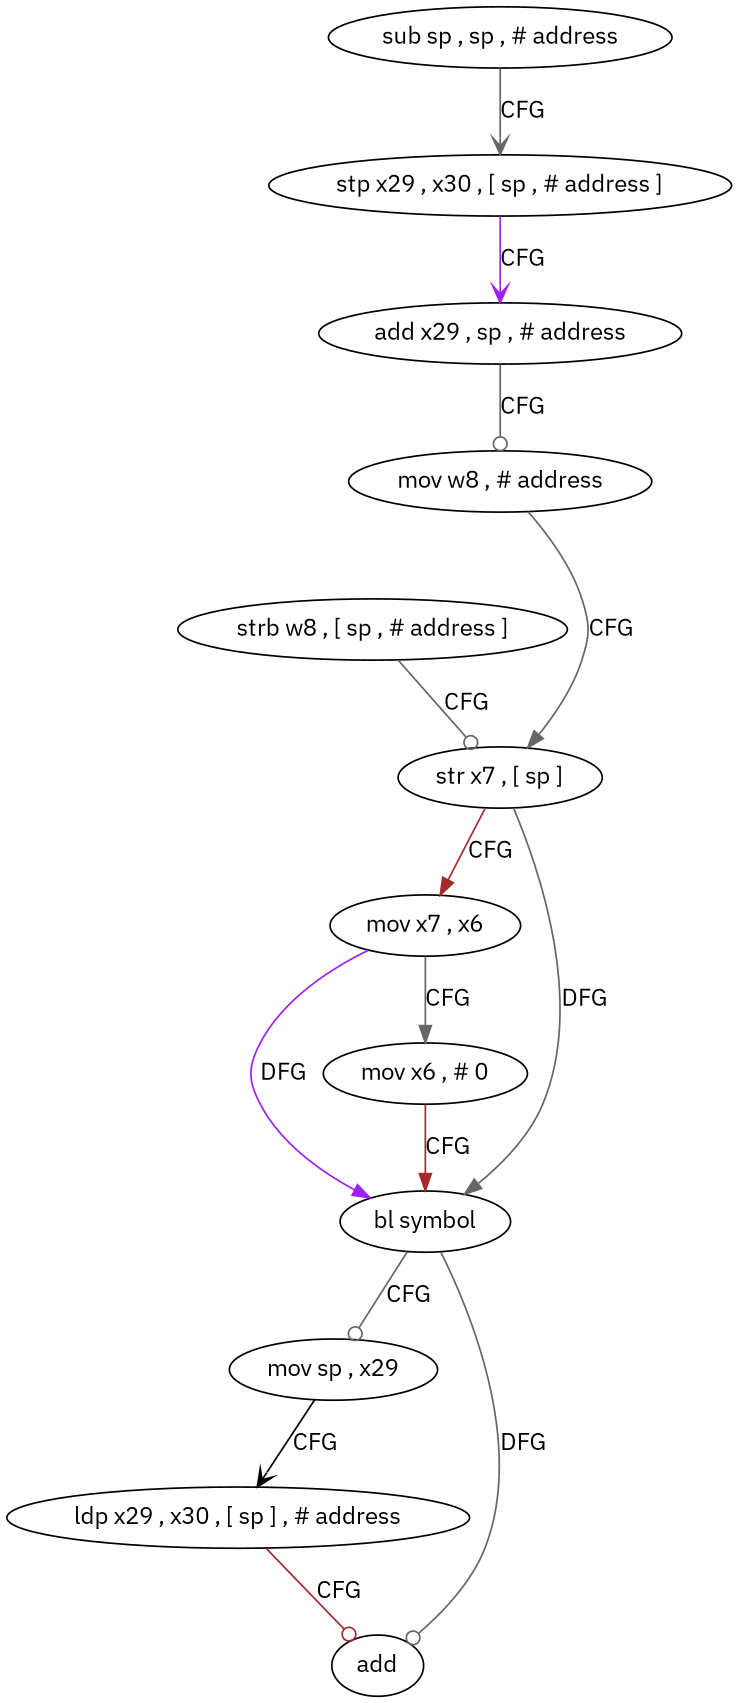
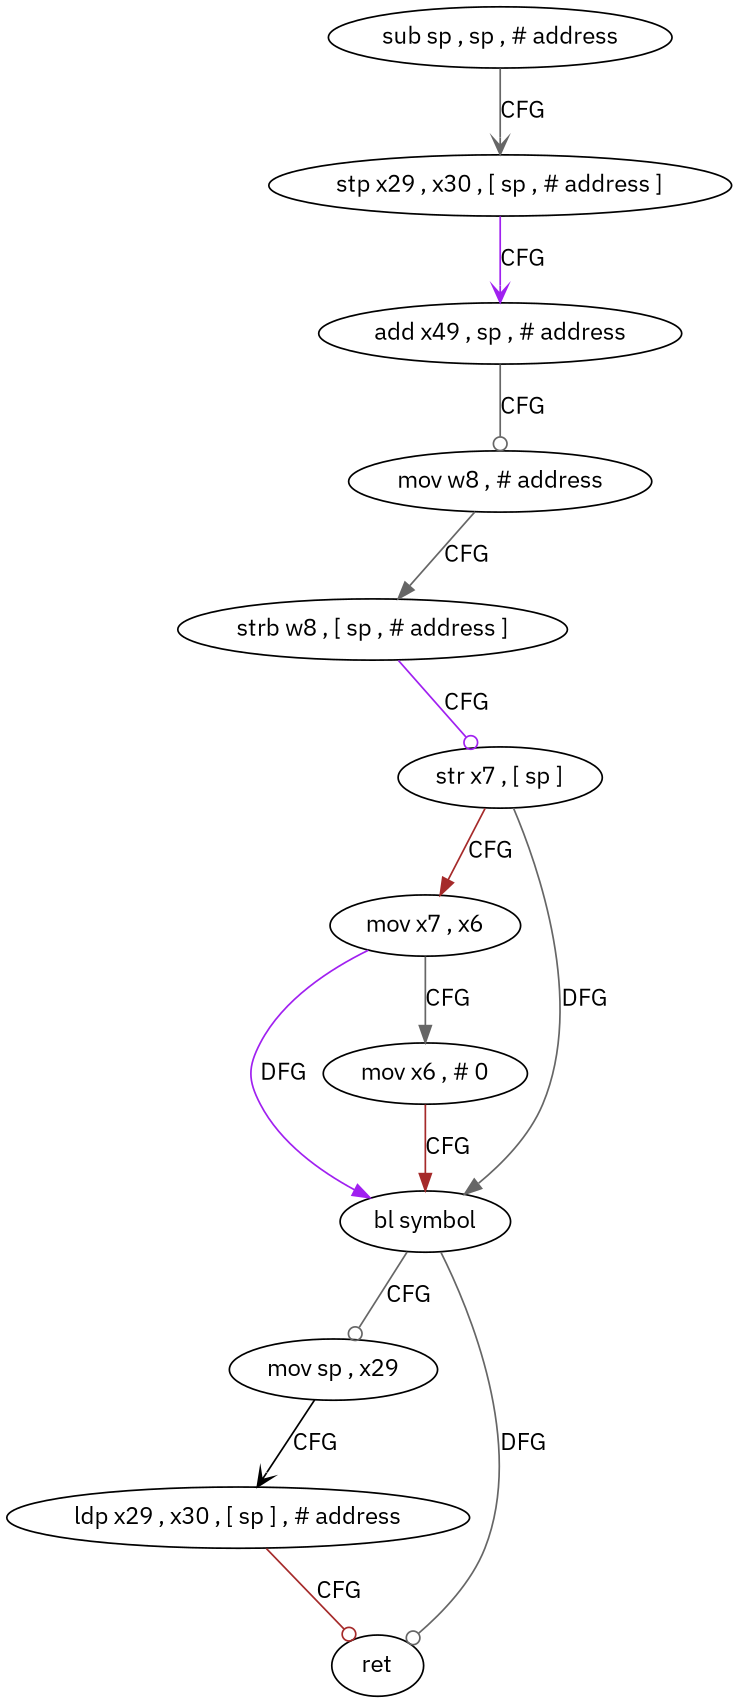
(500, 333) -> (500, 333)
(587, 621) -> (442, 549)
(432, 699) -> (432, 699)
(378, 1666) -> (378, 1666)
